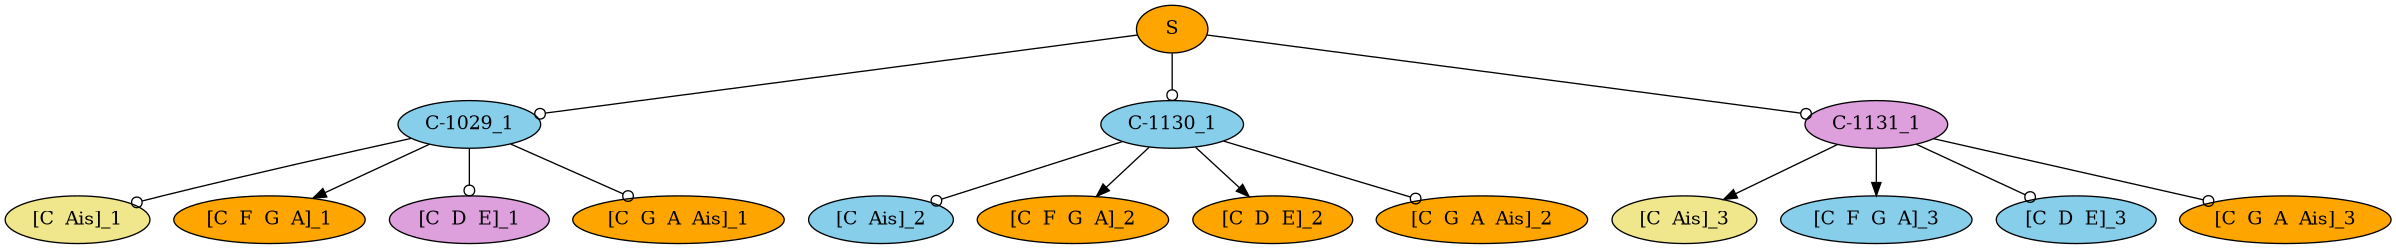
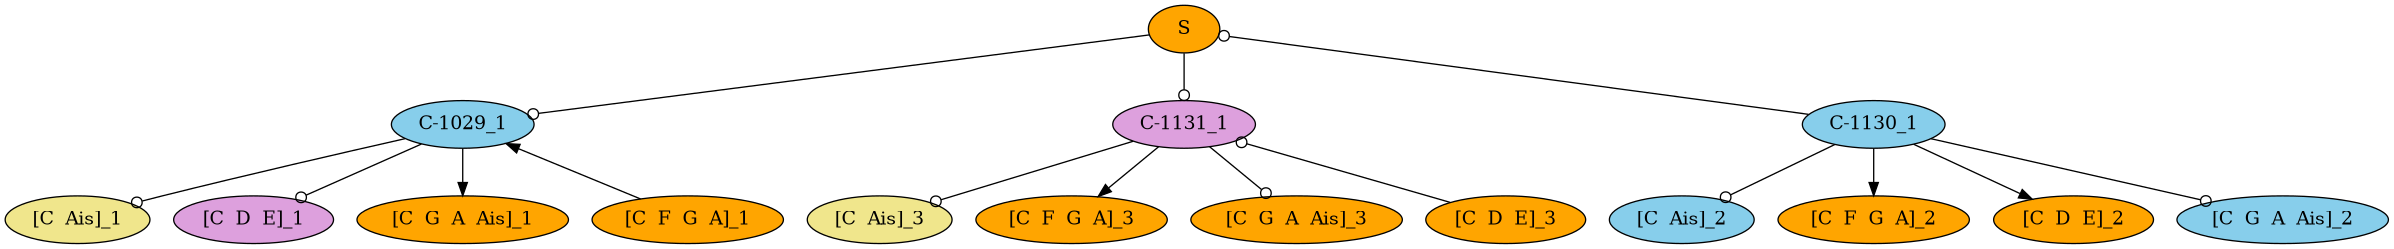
(1172, 72) -> (1519, 75)
(377, 168) -> (579, 174)
(567, 169) -> (463, 166)
(1787, 169) -> (1037, 170)
(1971, 170) -> (1348, 173)
(1482, 220) -> (2283, 220)
(1876, 220) -> (1072, 220)
(2076, 220) -> (1506, 220)
